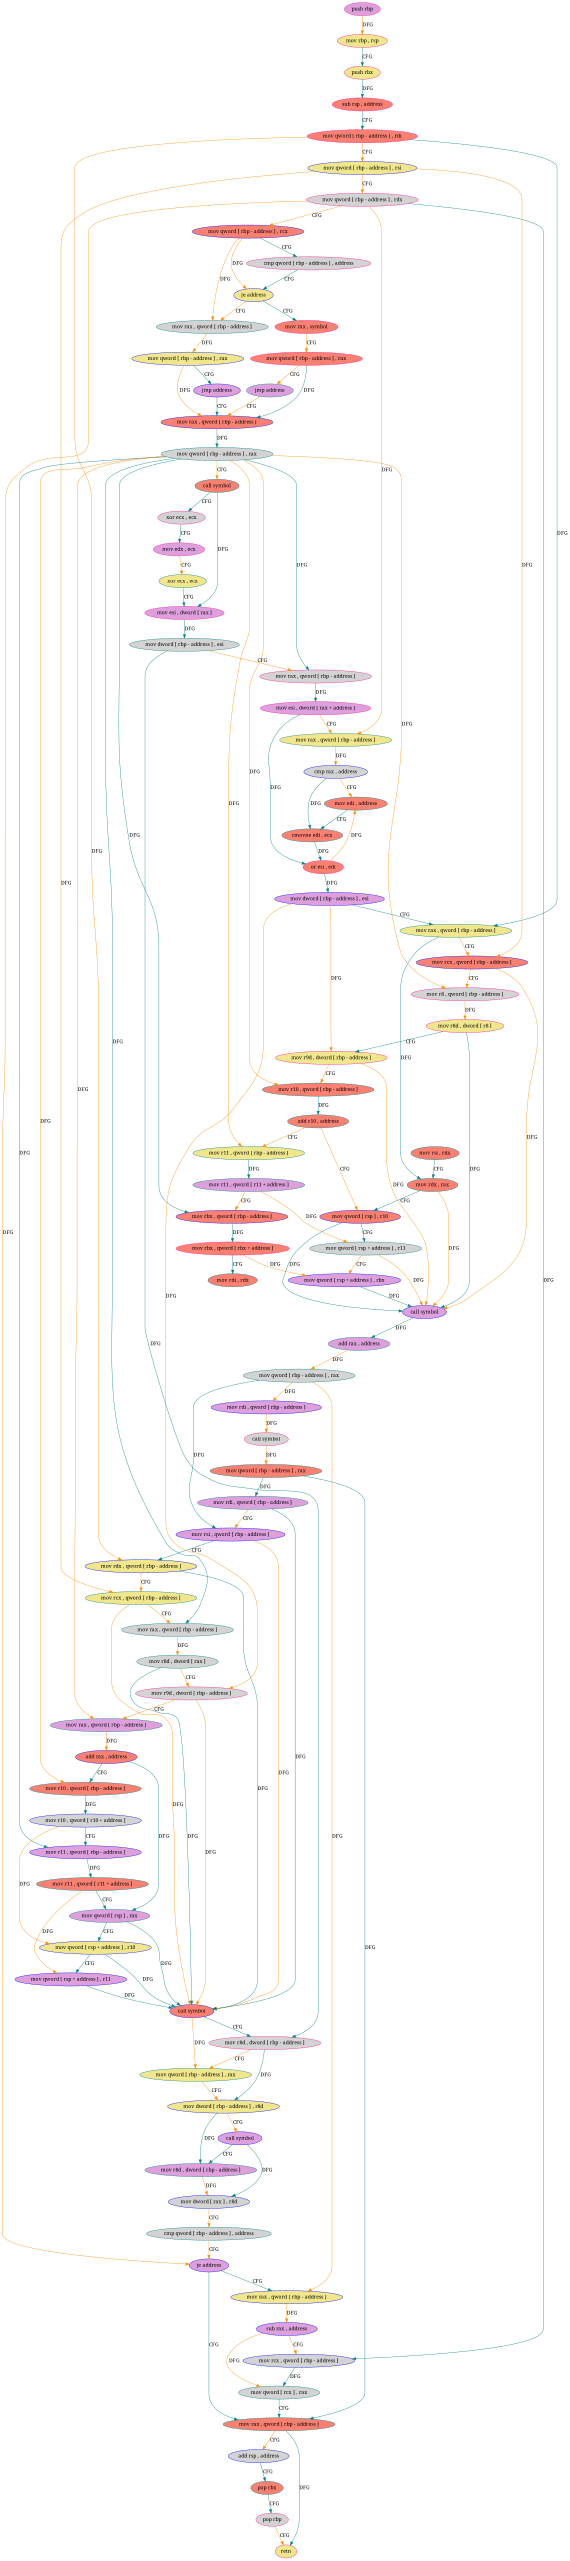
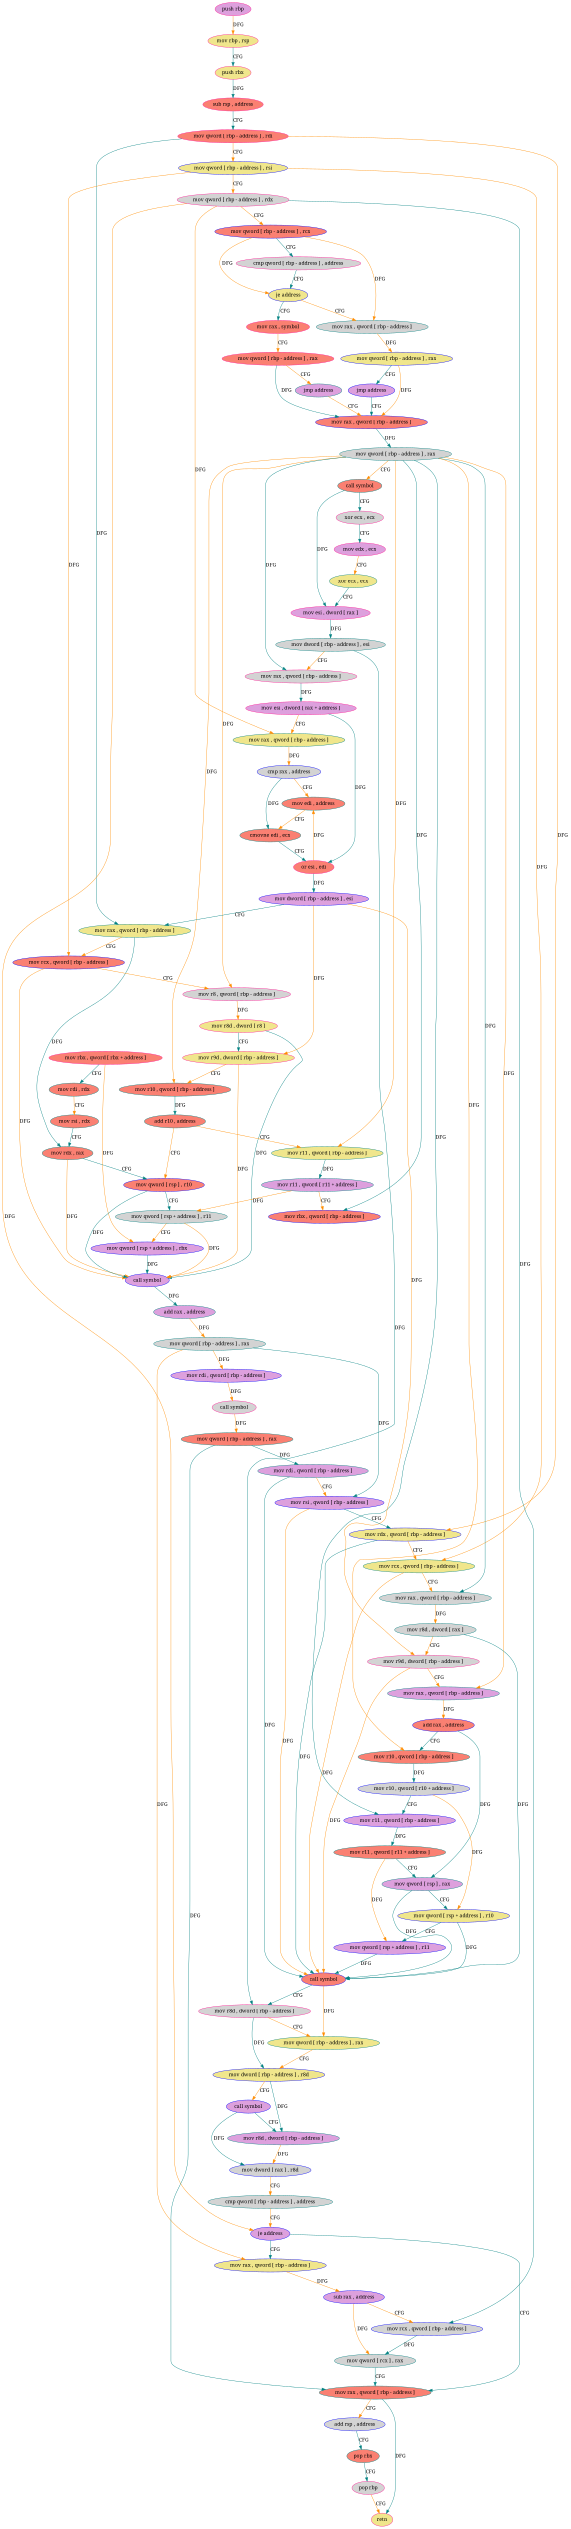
(336, 818) -> (293, 818)
(323, 851) -> (299, 851)
none -> (74, 1104)
(232, 1231) -> none
